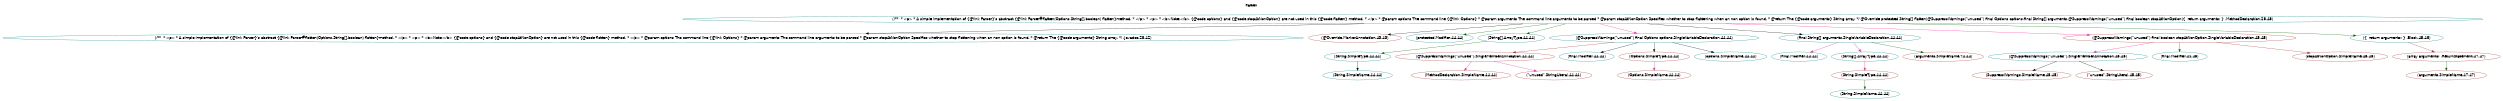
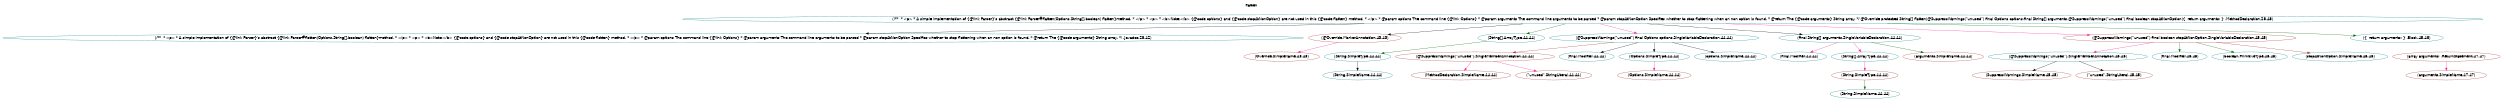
(1440, 38) -> none
(2420, 47) -> none
none -> (1282, 57)
(1654, 57) -> (1654, 57)
(1943, 57) -> (1943, 57)
(2180, 57) -> (2180, 57)
none -> (2250, 57)
(2340, 57) -> (2340, 57)
(2446, 65) -> (2446, 65)
